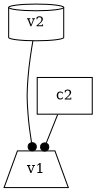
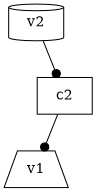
(27, 92) -> (49, 55)
